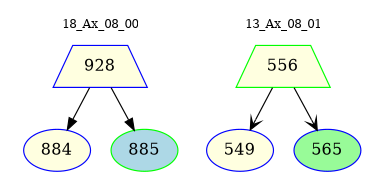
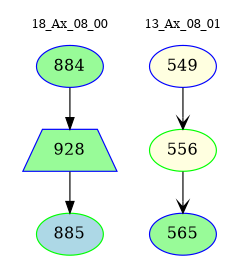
(100, 66) -> (70, 150)
(283, 66) -> (183, 150)
(81, 104) -> (70, 103)
(264, 104) -> (183, 103)
(57, 150) -> (70, 66)
